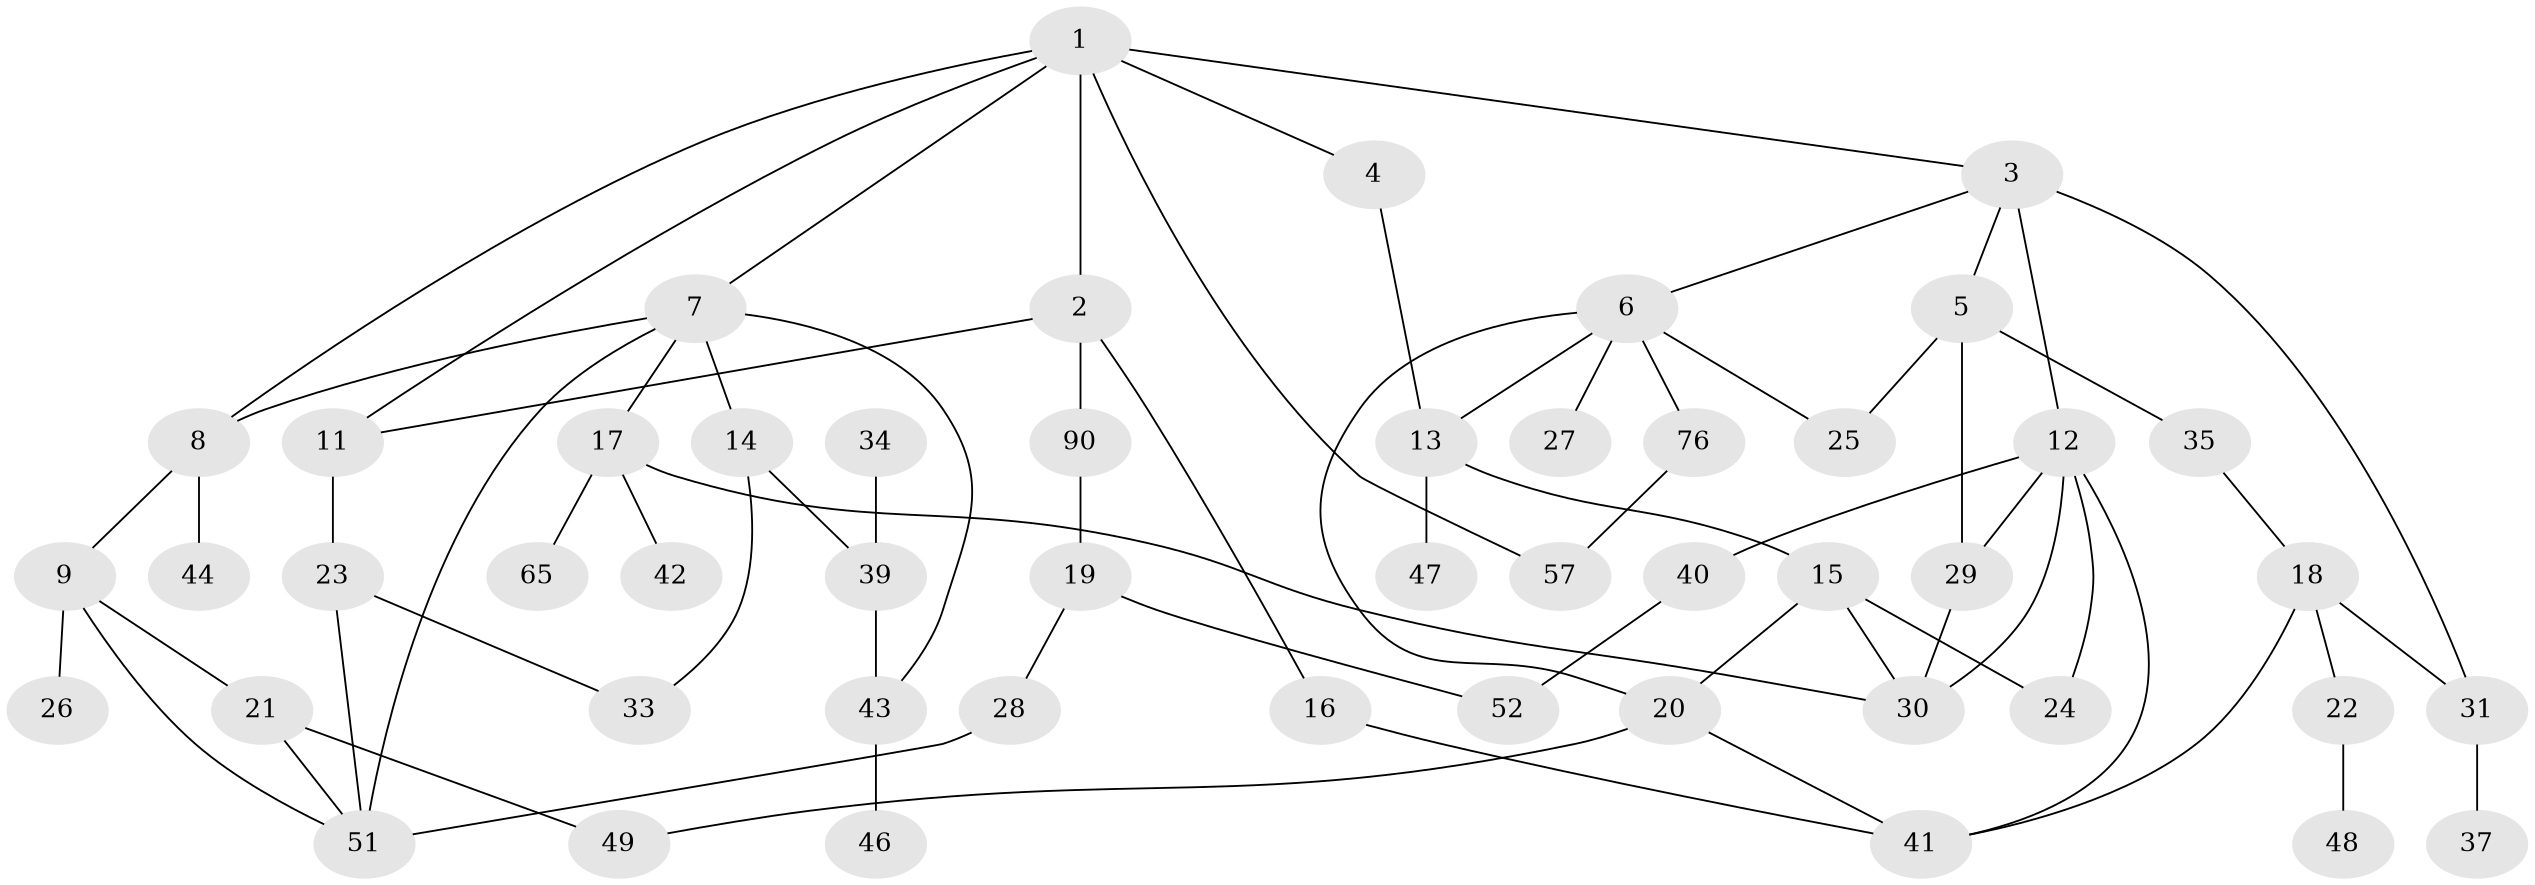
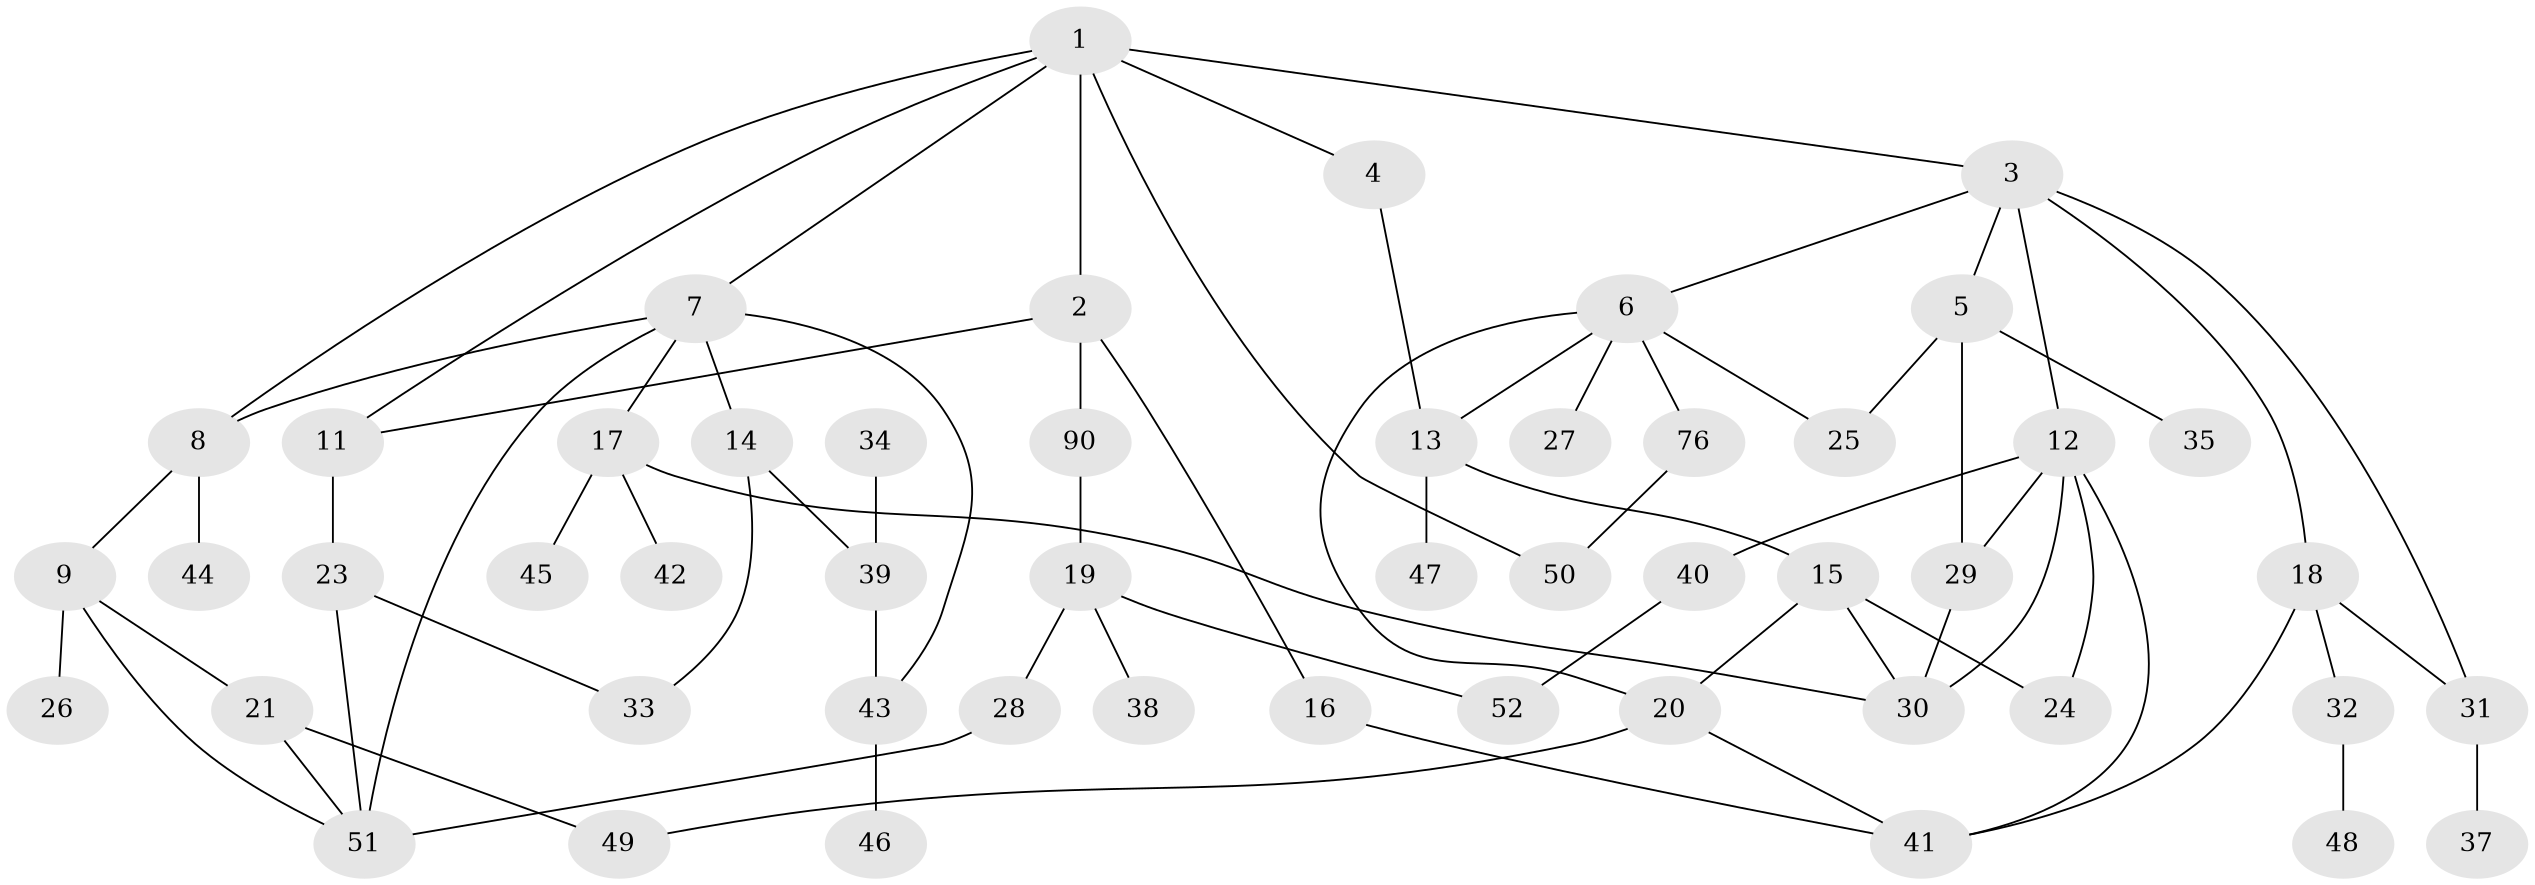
(2254, 510) -> (2218, 343)
(537, 577) -> (537, 577)
(1560, 577) -> (1560, 577)
none -> (1144, 710)
(2343, 710) -> (2343, 710)
